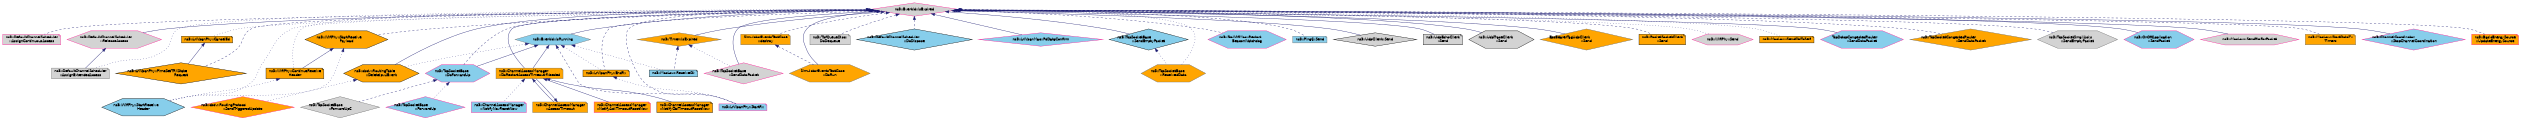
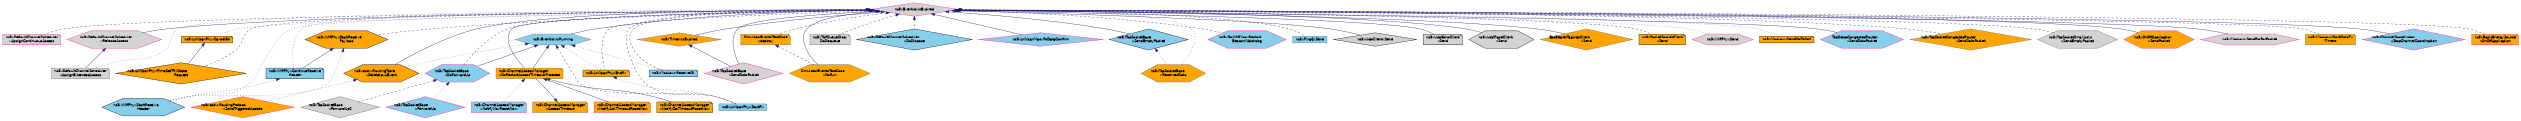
(2159, 40) -> (2159, 40)
(2495, 40) -> (2495, 40)
(711, 56) -> (711, 56)
(676, 60) -> (720, 14)
(295, 73) -> (295, 73)
(544, 92) -> none
(743, 107) -> (743, 107)
